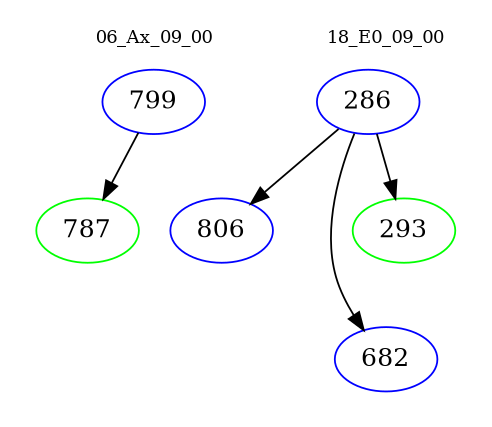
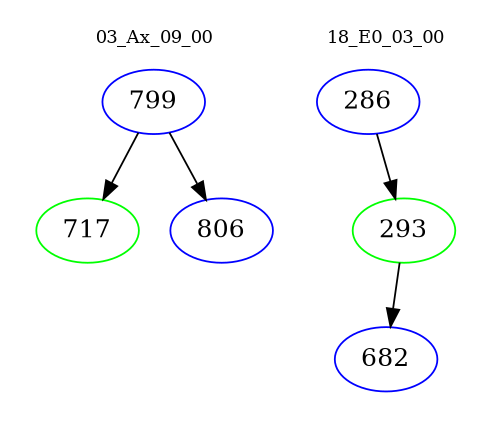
(155, 38) -> (155, 38)
(386, 38) -> (386, 38)
(315, 149) -> (183, 158)
(332, 225) -> (396, 286)
(88, 231) -> (88, 231)
